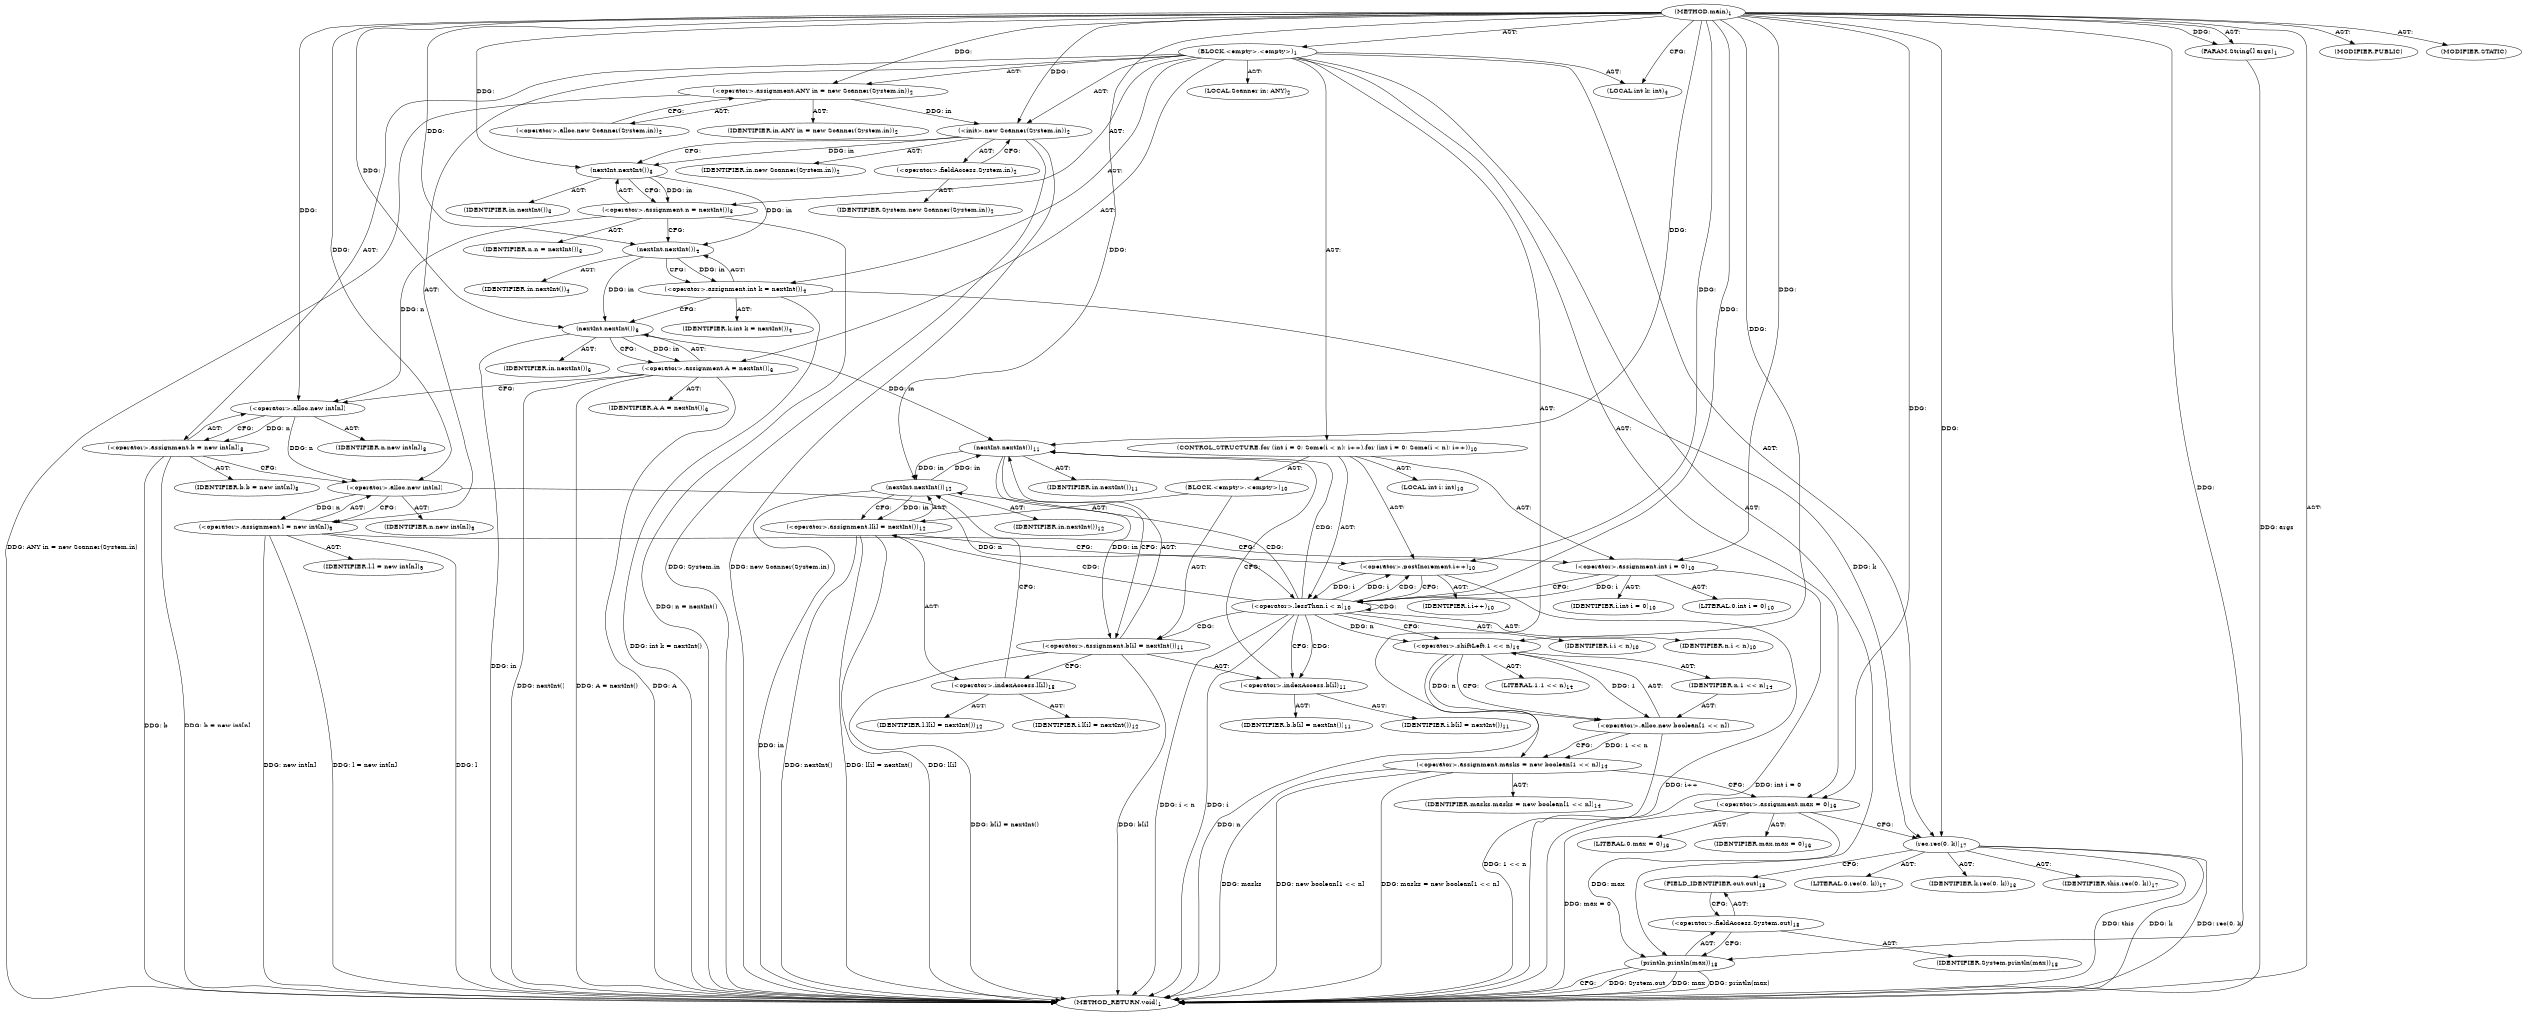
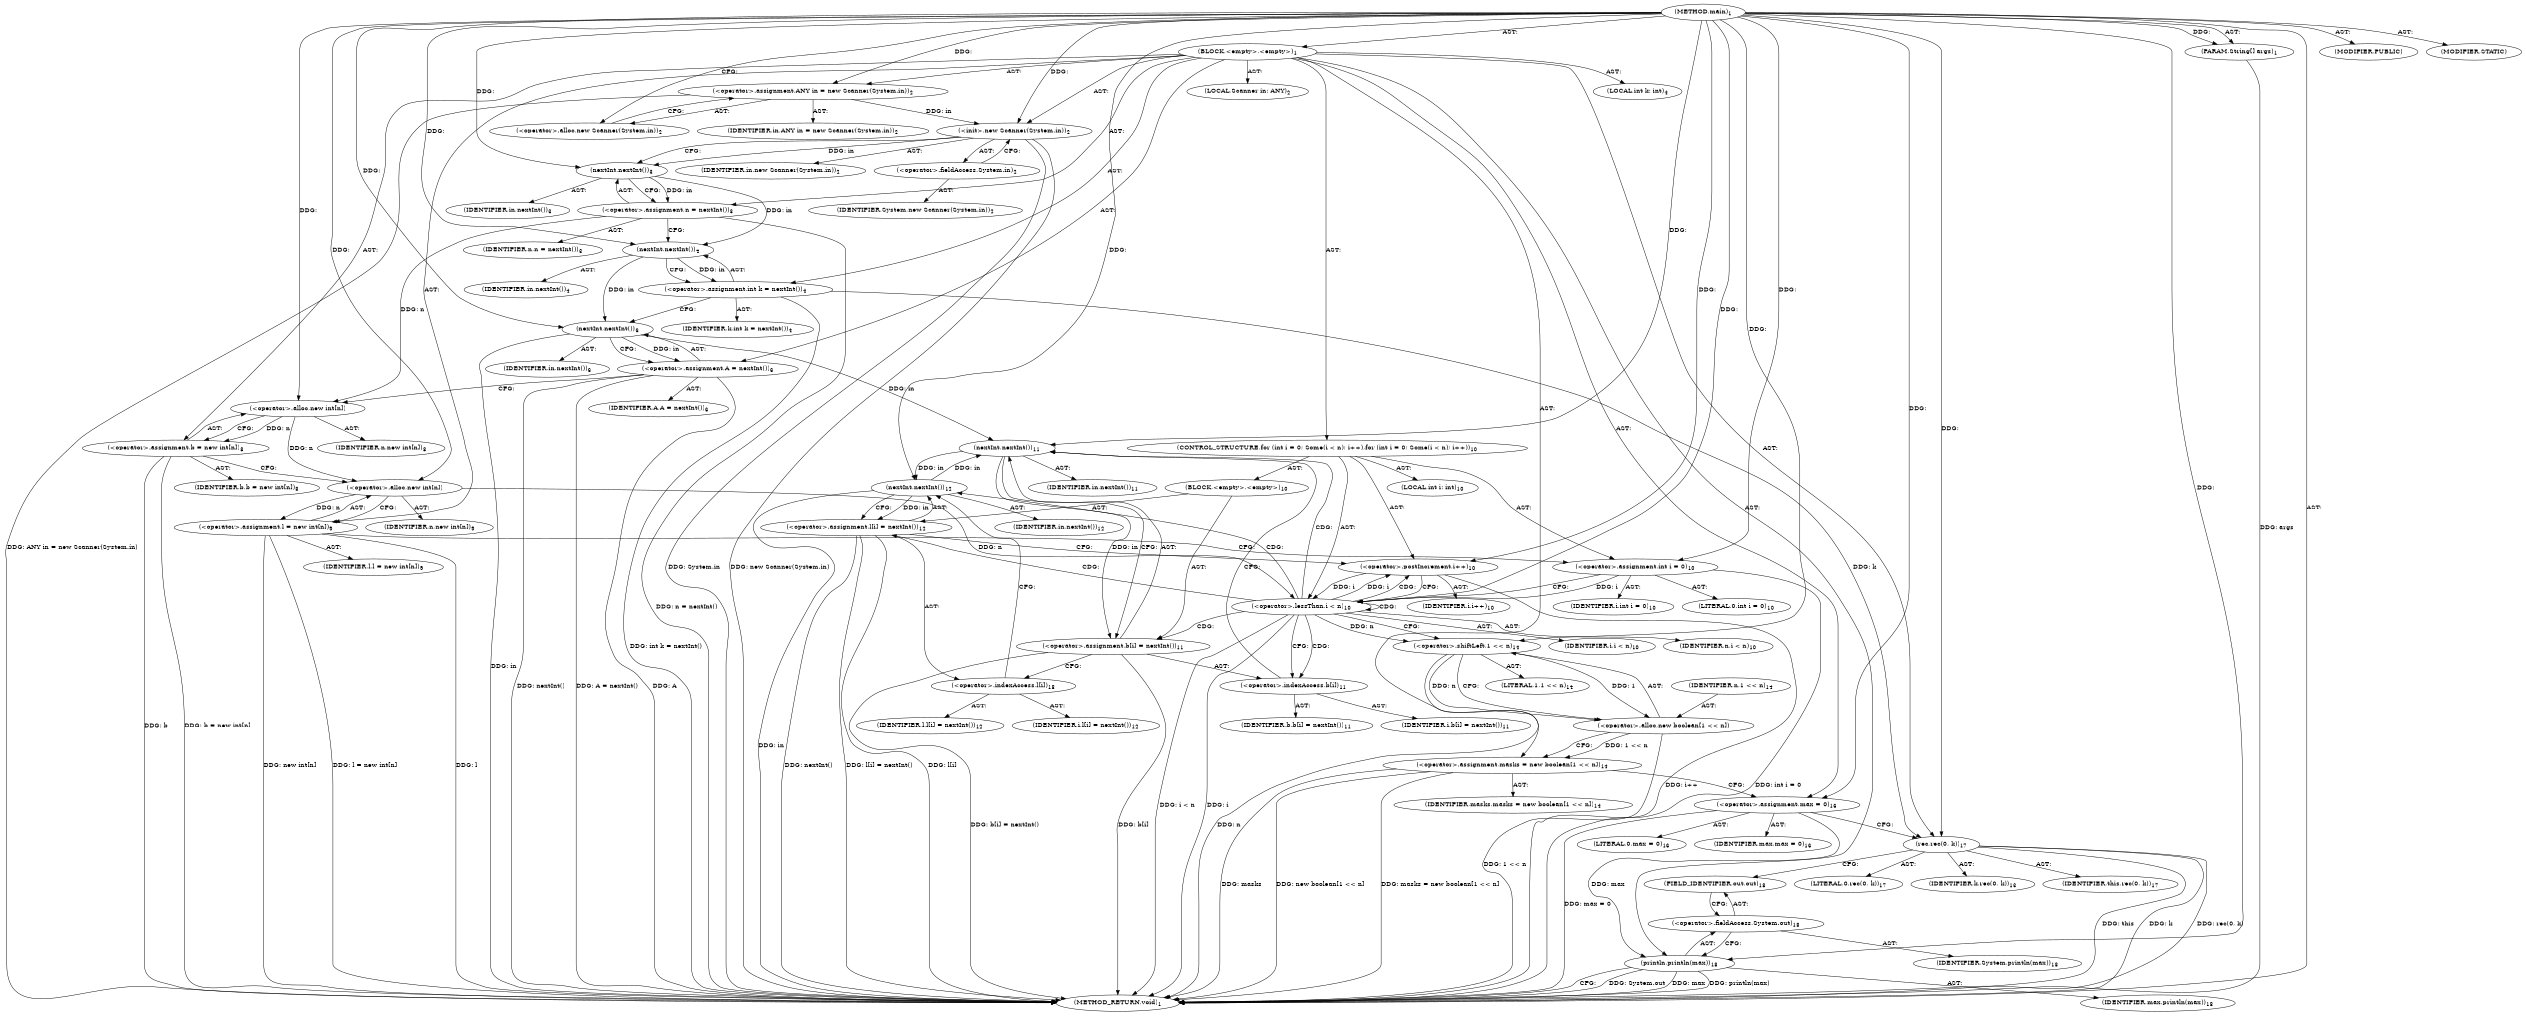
(1666, 48) -> (1018, 27)
(1613, 658) -> none
none -> (2158, 1003)
